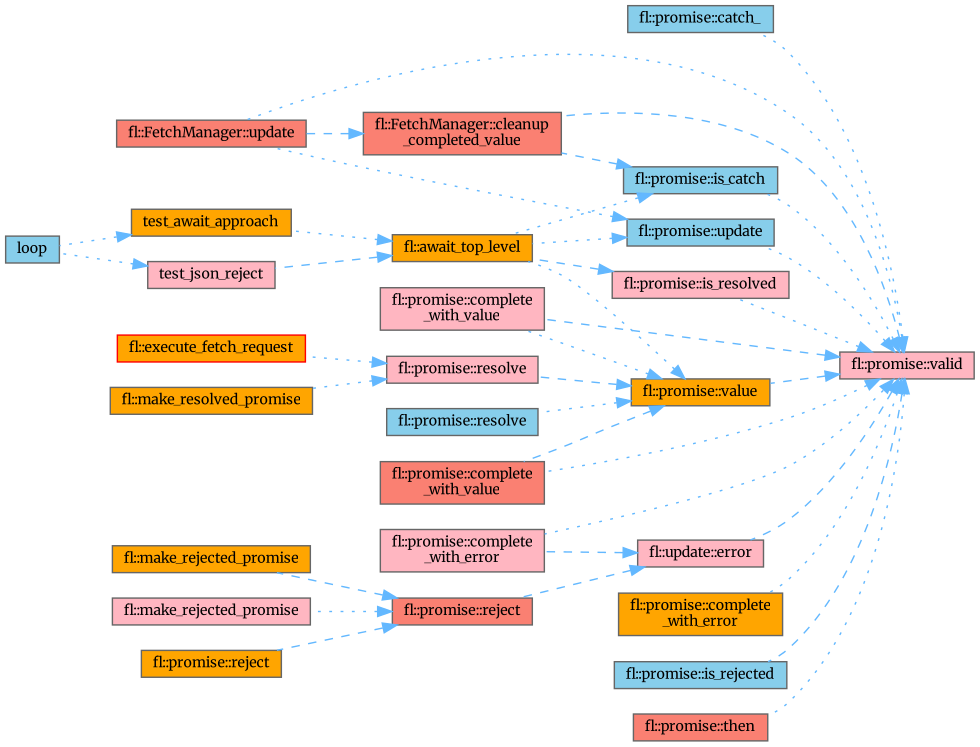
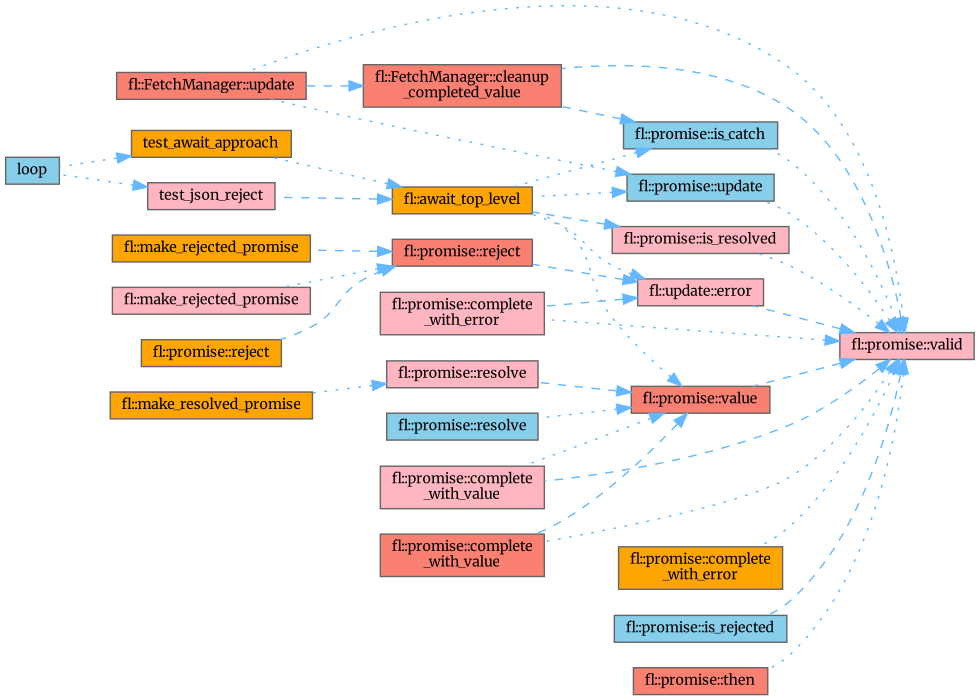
(701, 19) -> none
none -> (593, 252)
(211, 349) -> none
(701, 392) -> (701, 400)
